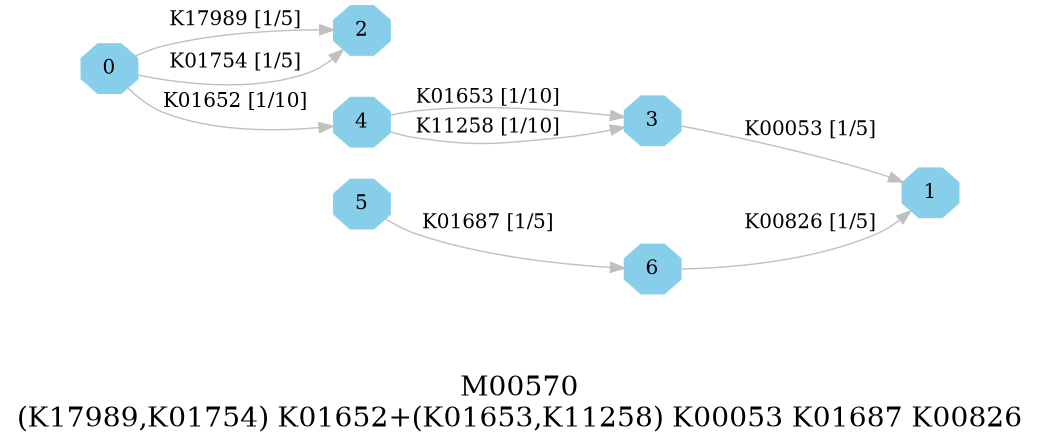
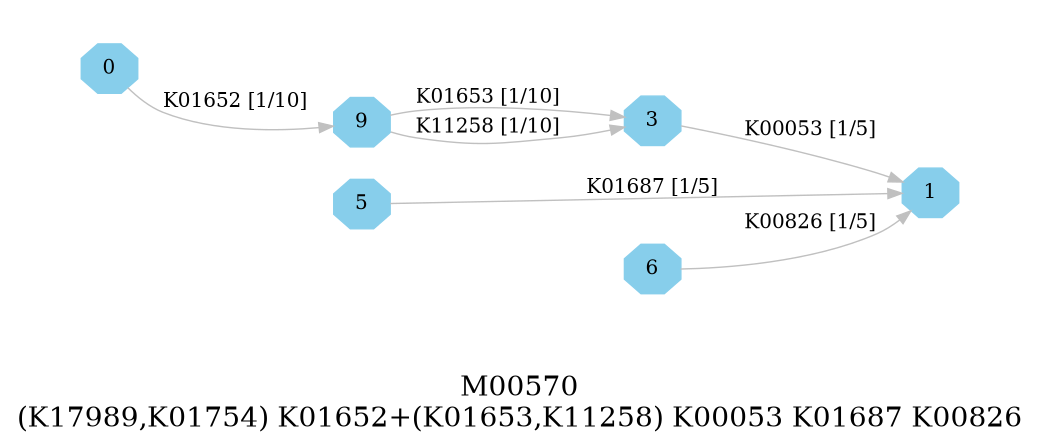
(362, 30) -> none
(362, 122) -> (362, 122)
(495, 254) -> (639, 199)
